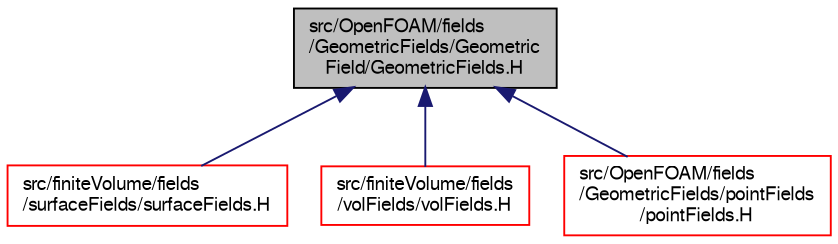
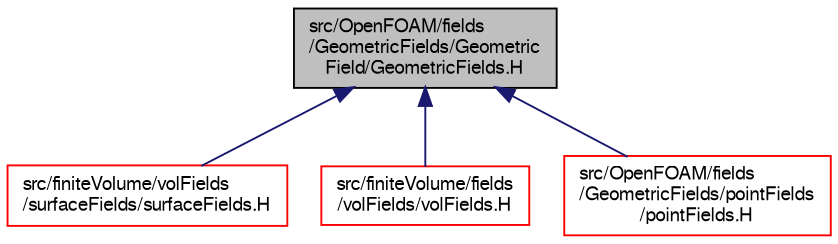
(147, 196) -> (147, 196)
